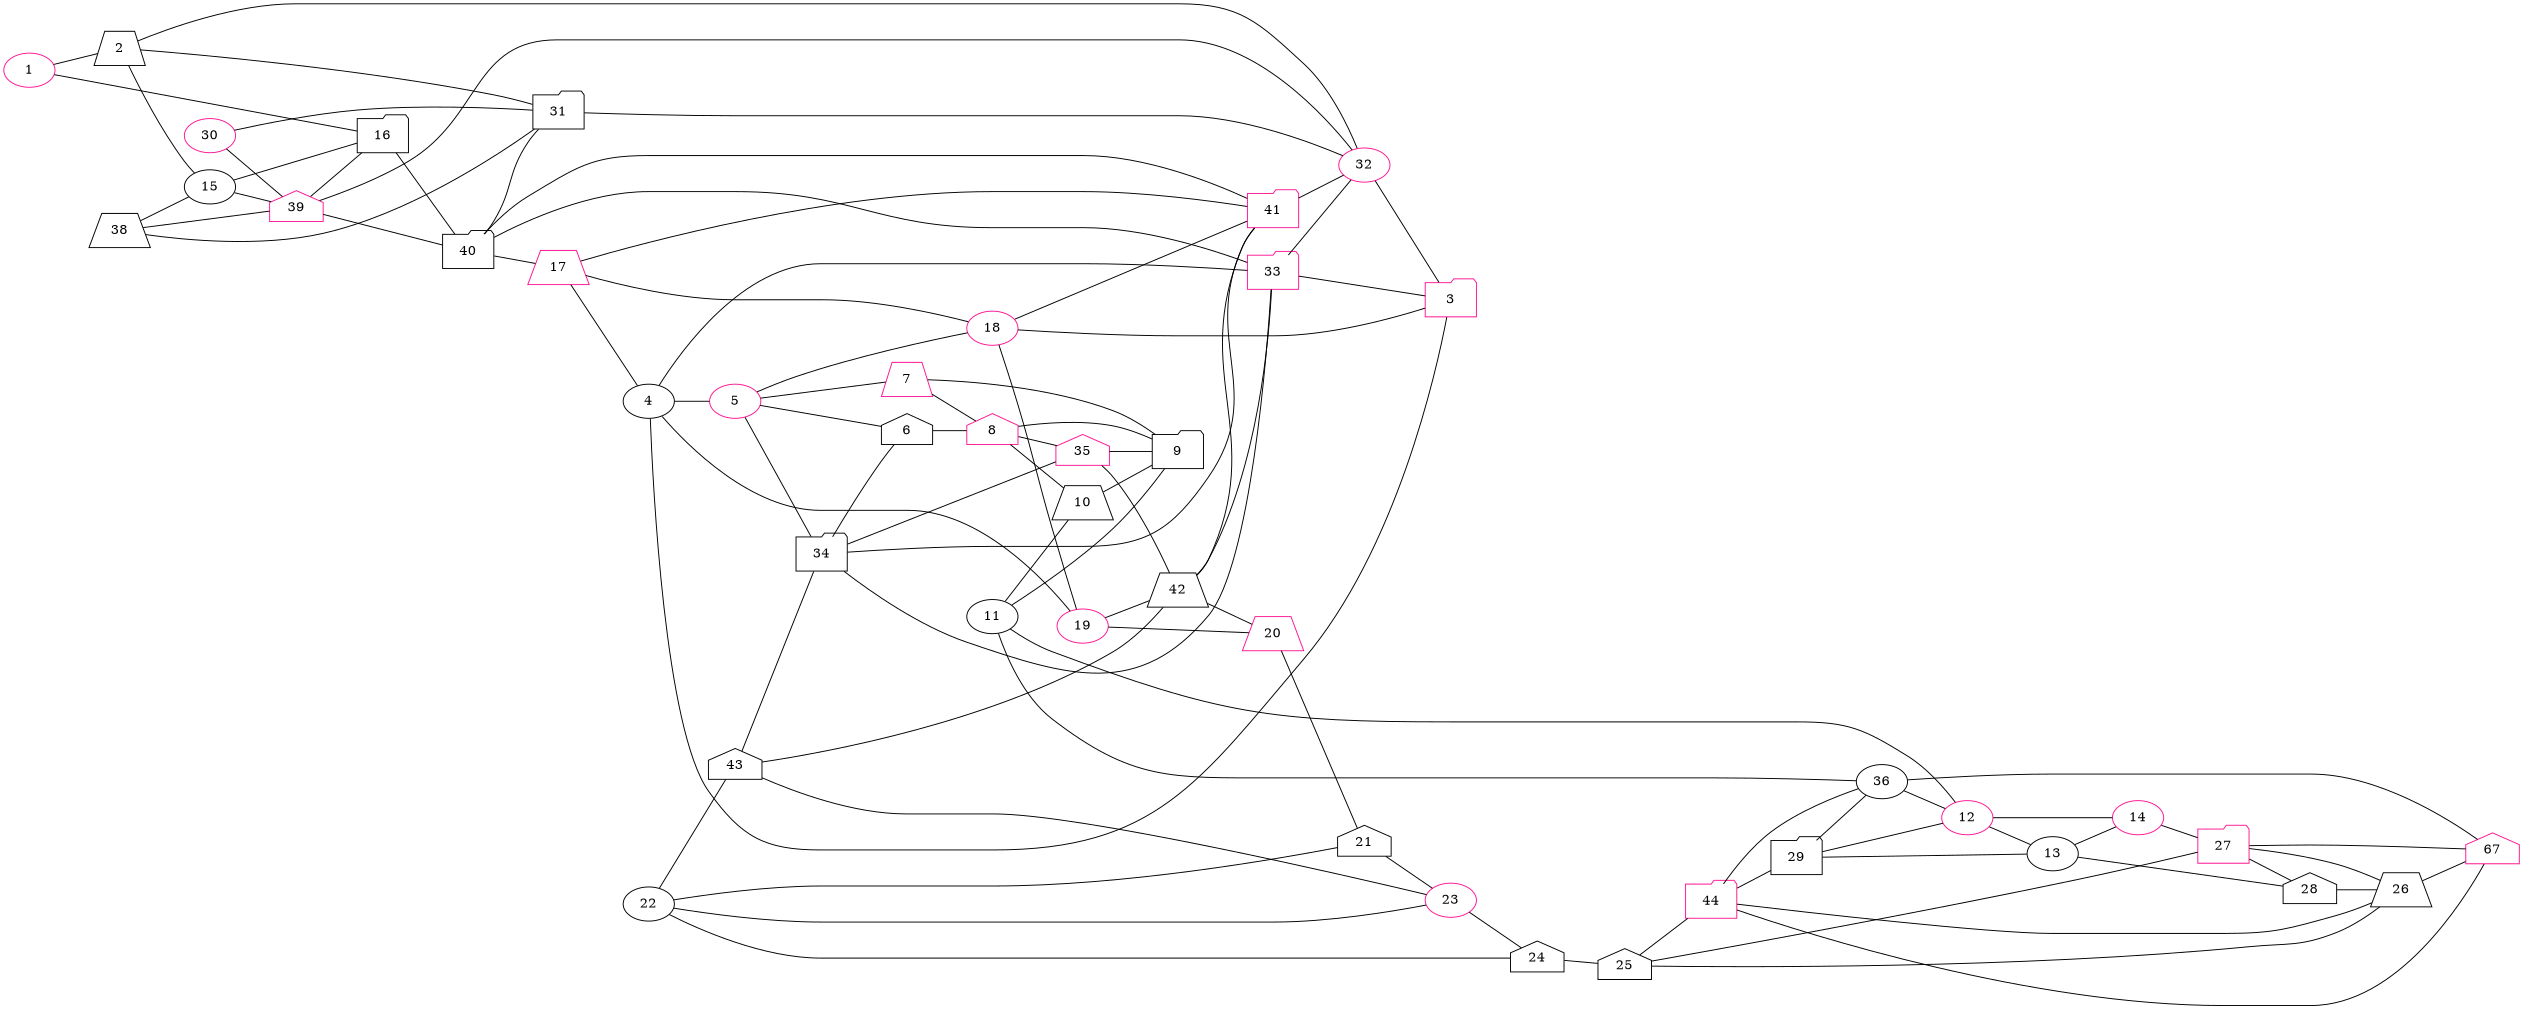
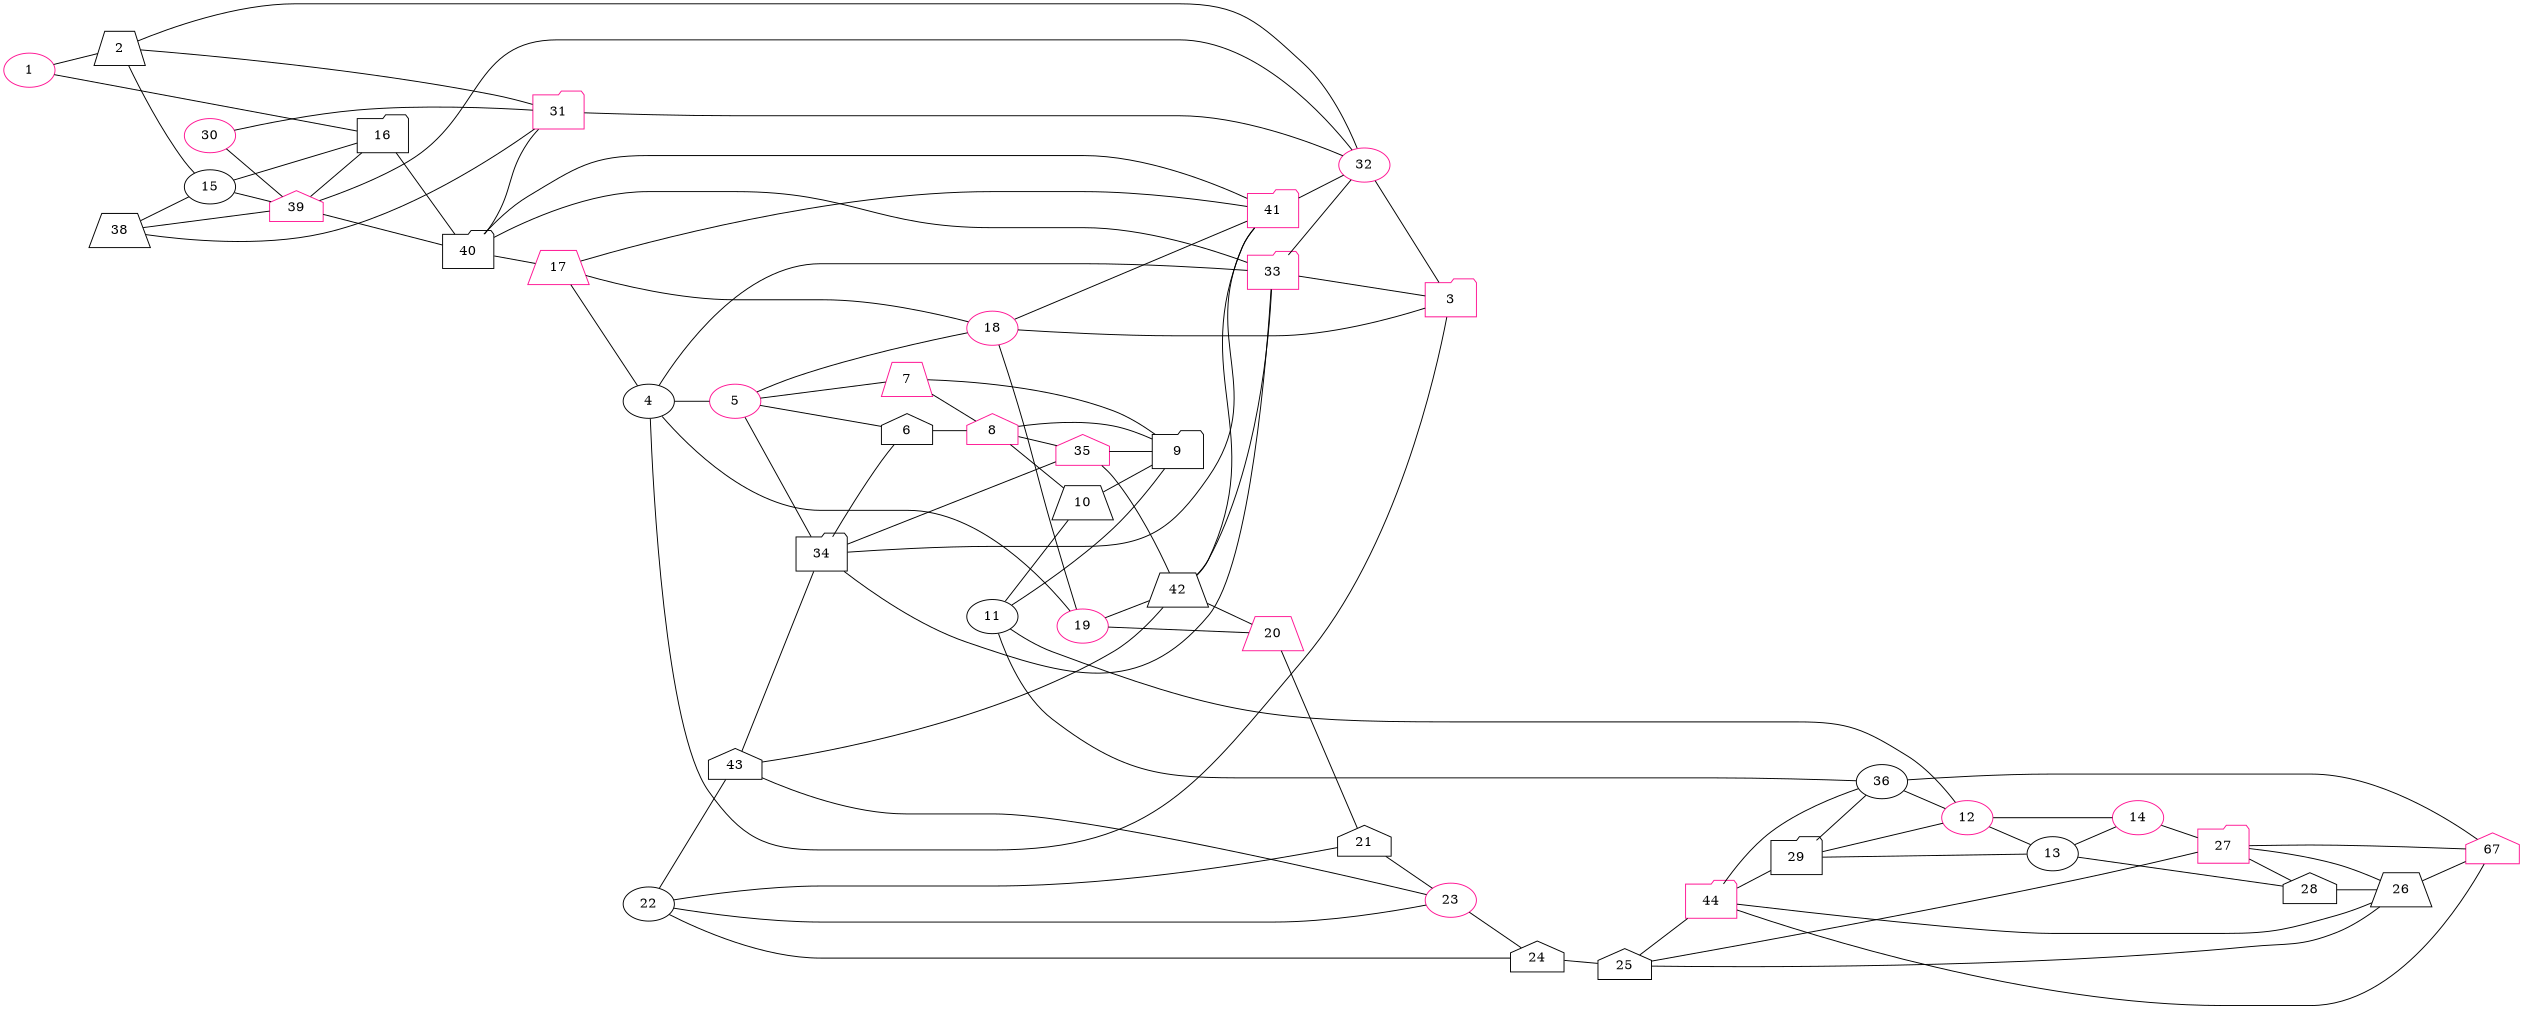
(558, 112) -> (558, 112)
